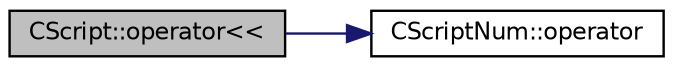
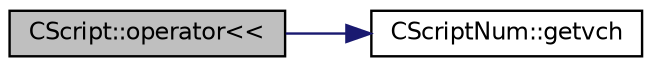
(518, 34) -> (507, 34)
